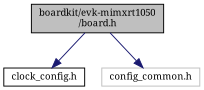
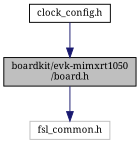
(72, 47) -> (70, 35)
(151, 77) -> (70, 130)
